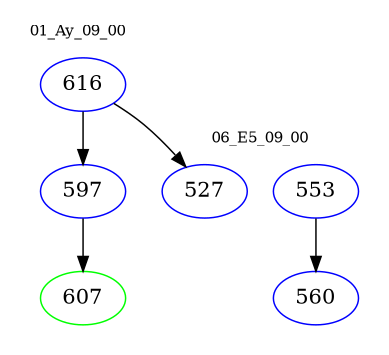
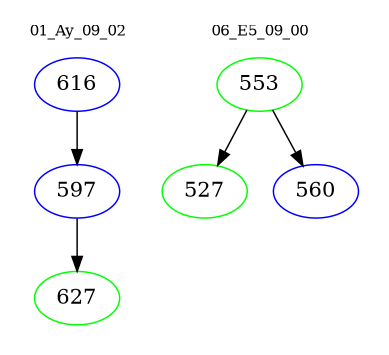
(78, 32) -> (78, 32)
(160, 139) -> (236, 131)
(205, 191) -> (205, 191)
(316, 191) -> (260, 85)
(83, 298) -> (77, 298)
